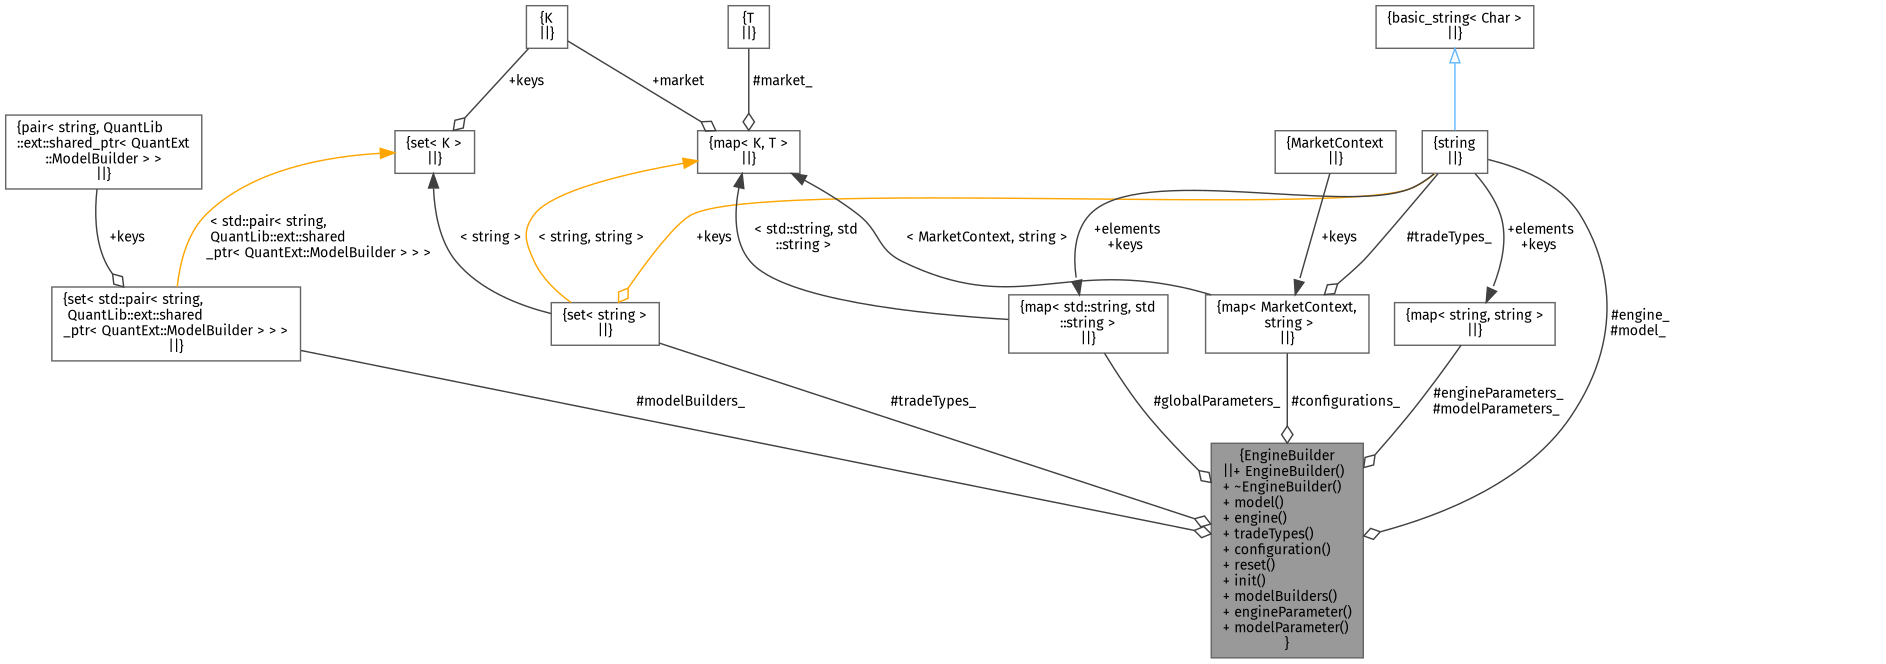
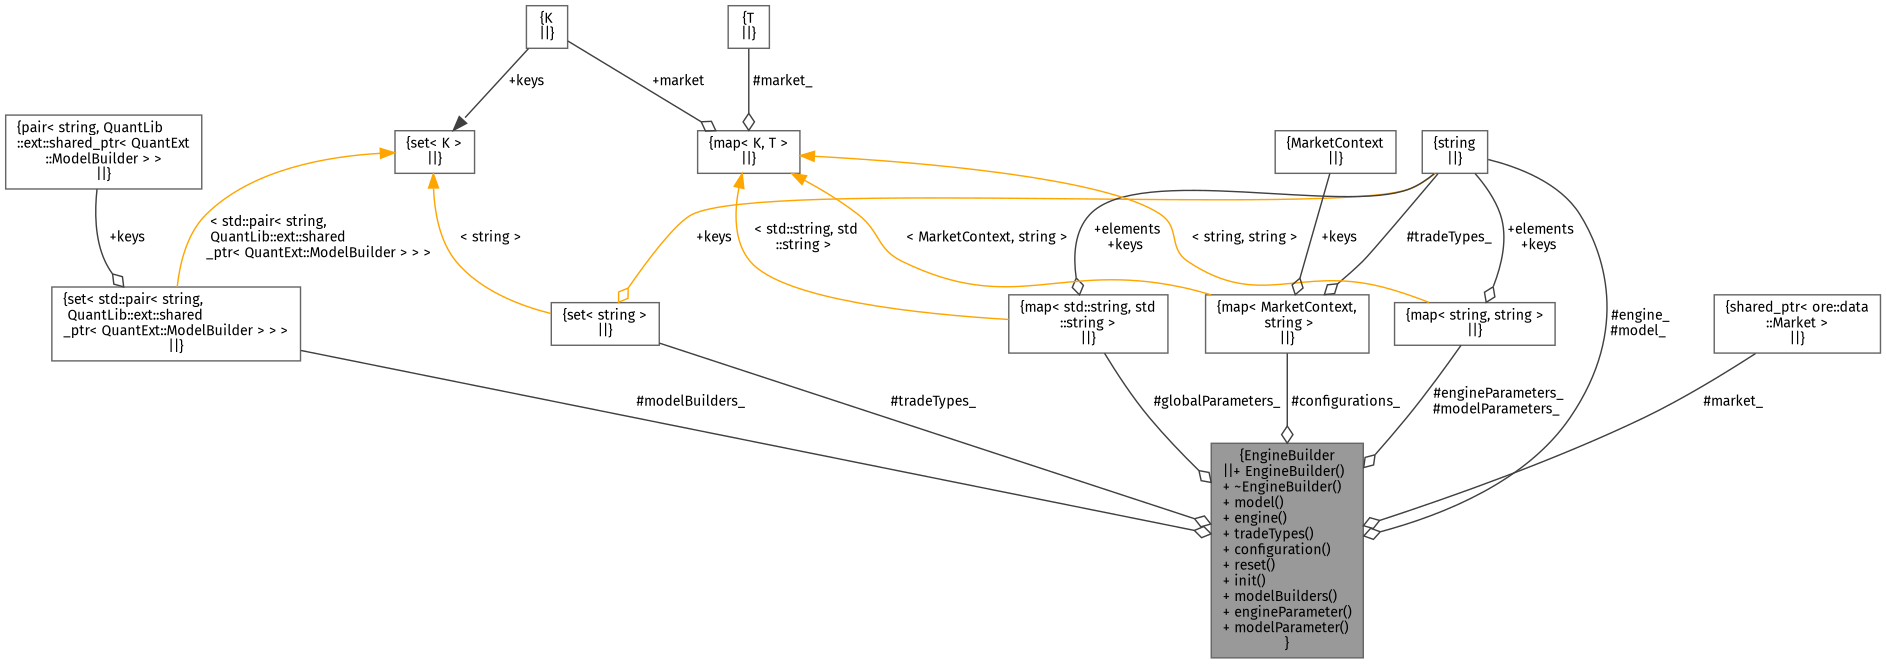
(1455, 27) -> none
(497, 83) -> (497, 83)
(1208, 191) -> (1208, 191)
(556, 199) -> (1154, 211)
(1315, 226) -> (1315, 226)
(1503, 227) -> (1503, 227)
(467, 273) -> (467, 273)
(991, 286) -> (991, 286)
(837, 298) -> (837, 298)
none -> (1797, 324)
